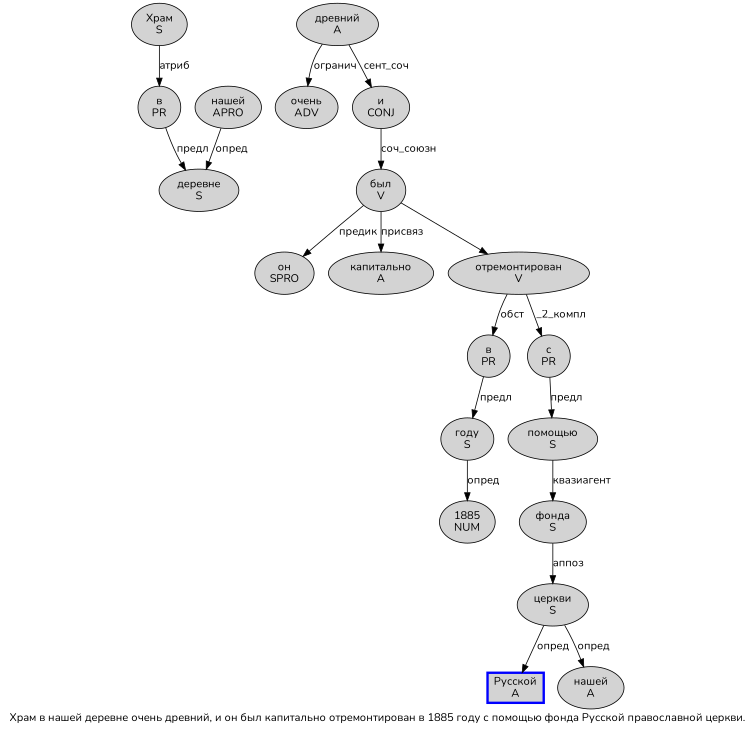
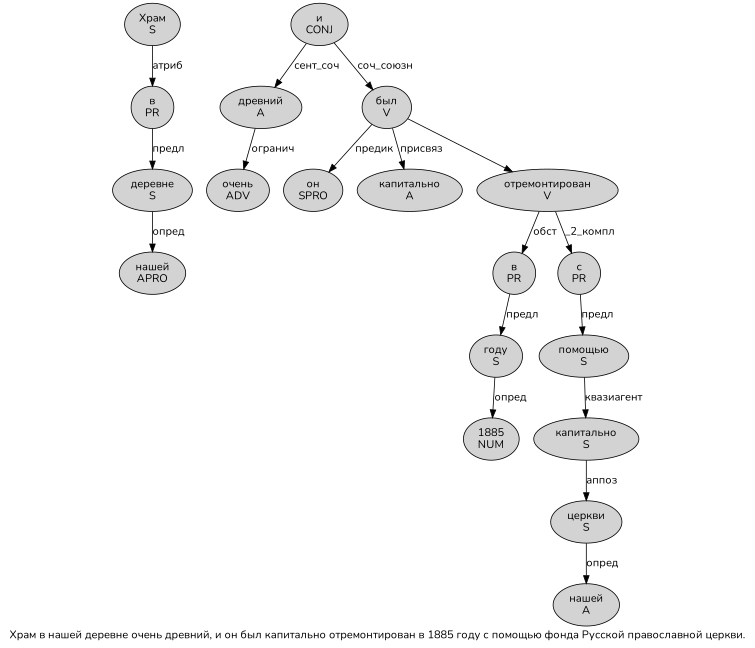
(359, 62) -> (293, 62)
(215, 145) -> (152, 228)
(553, 522) -> (586, 439)
(516, 688) -> none
